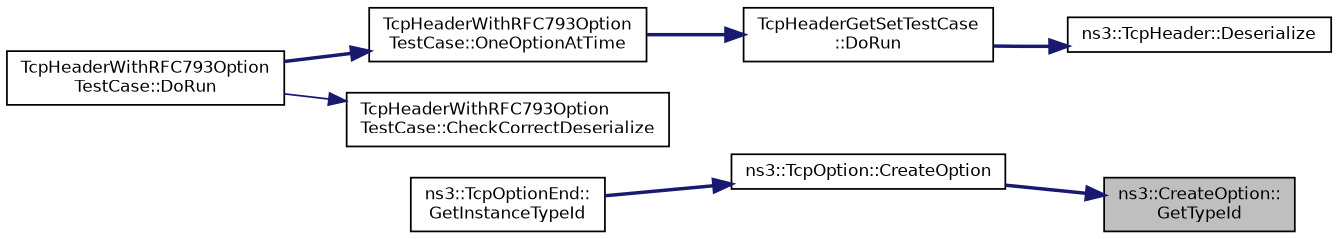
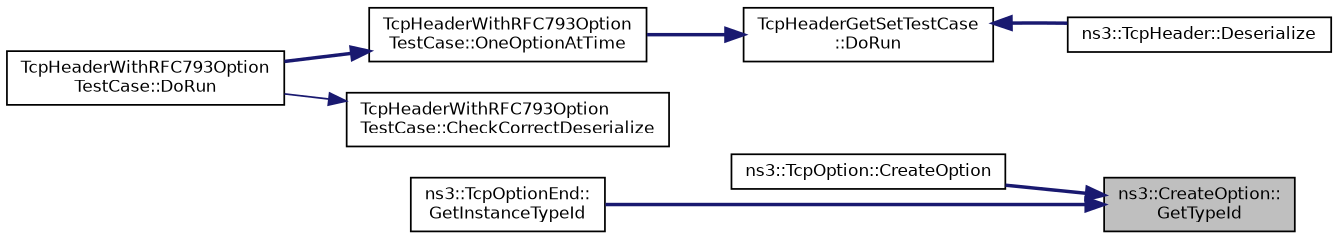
(1022, 46) -> (1039, 23)
(659, 191) -> (846, 205)
